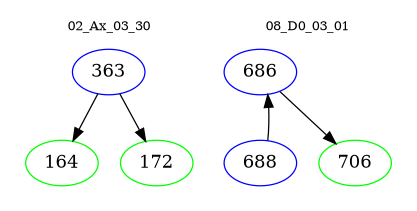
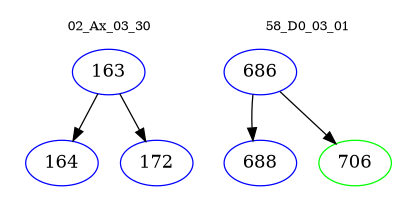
(308, 27) -> (308, 27)
(109, 72) -> (109, 72)
(269, 124) -> (252, 111)
(62, 163) -> (62, 163)
(157, 163) -> (157, 163)
